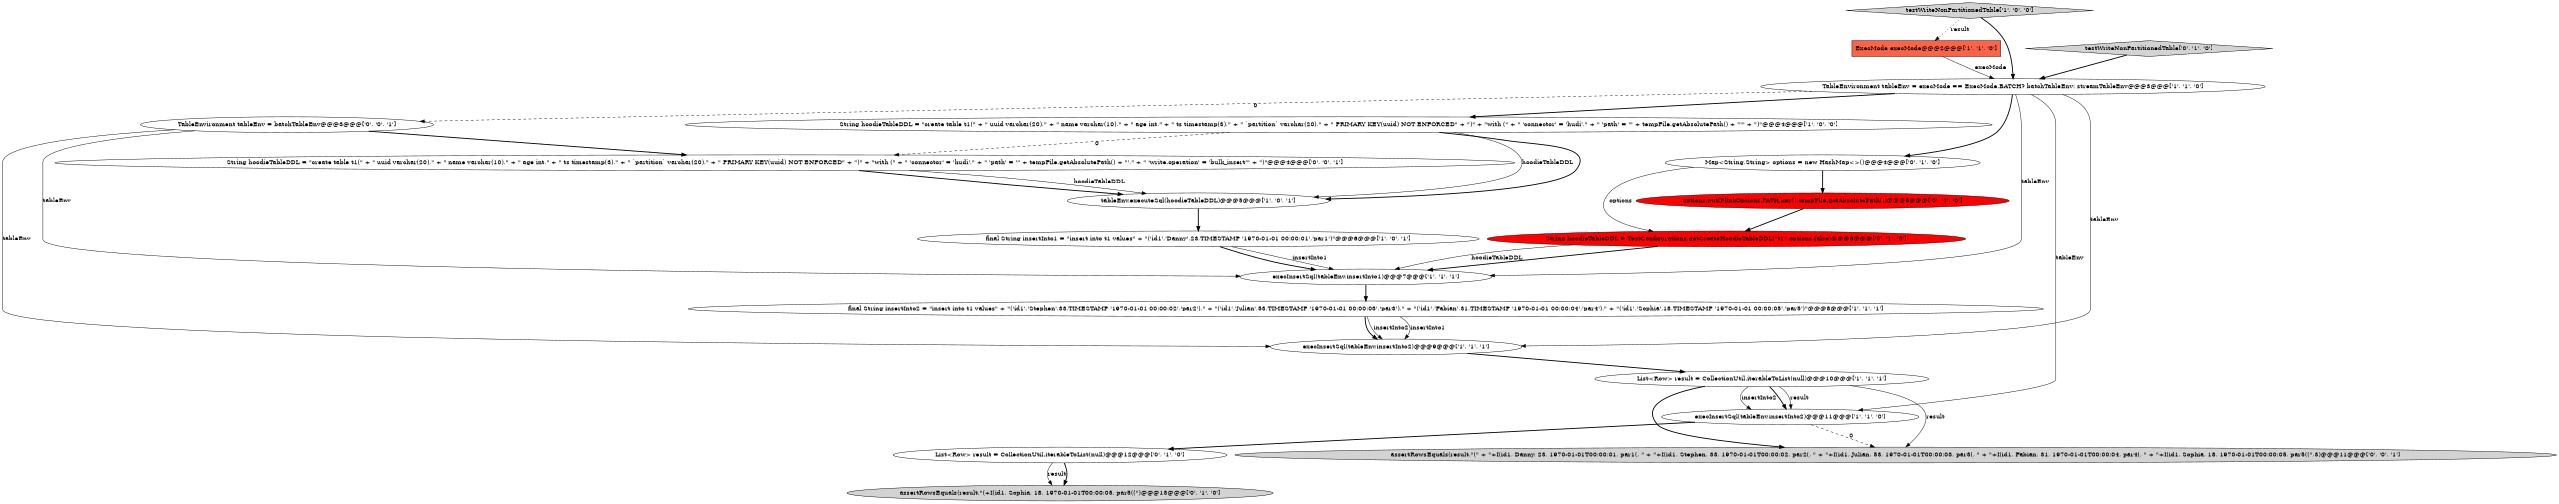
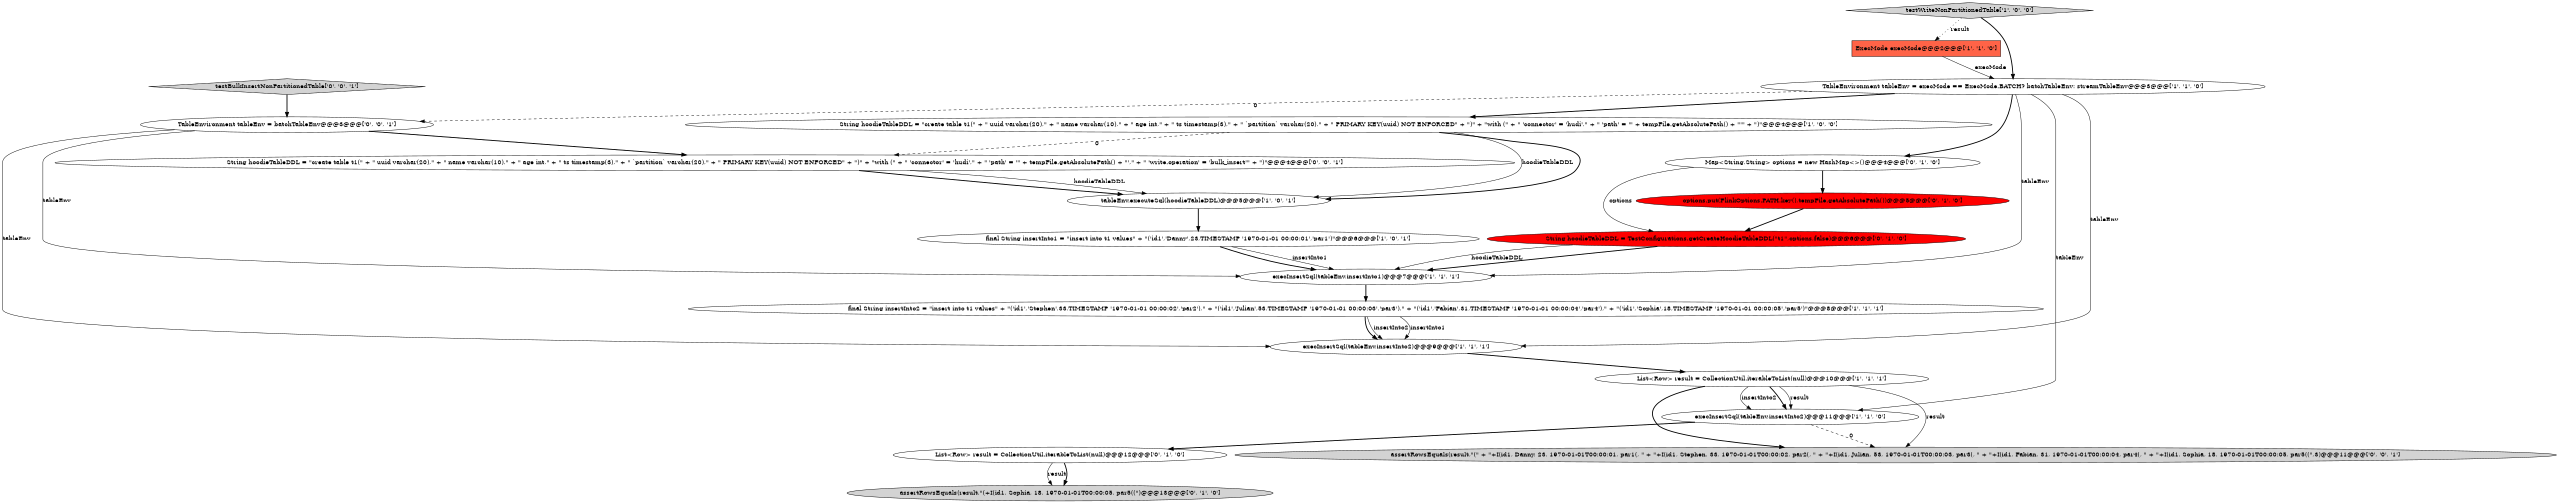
(2149, 49) -> none
none -> (287, 87)
